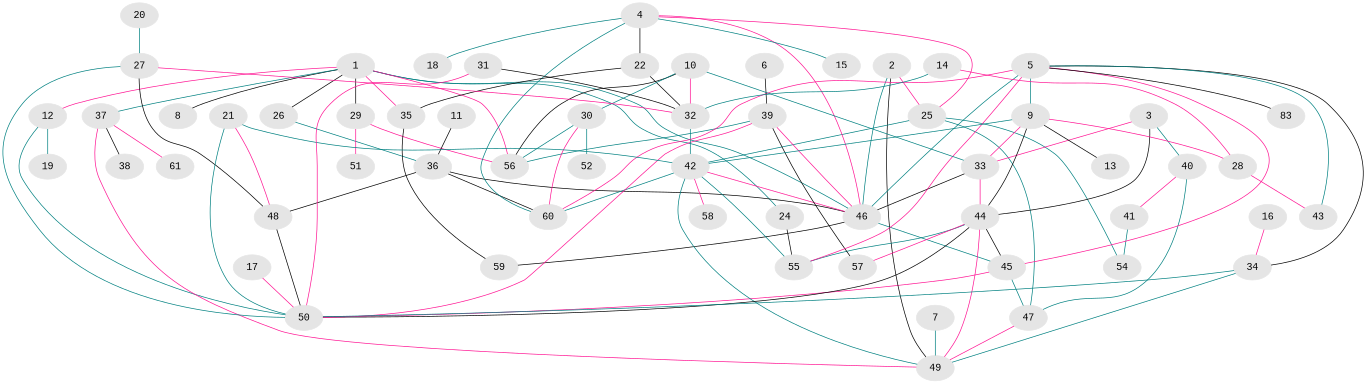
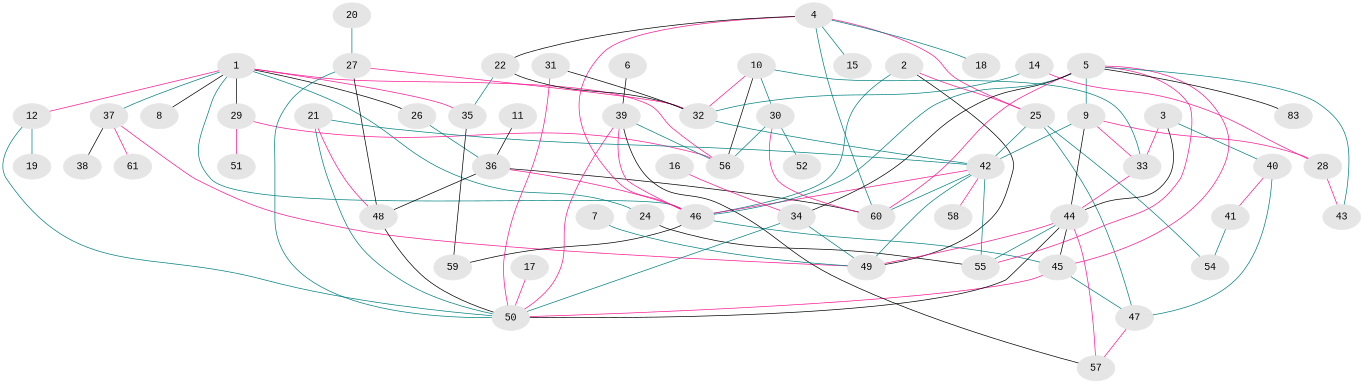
(565, 75) -> (484, 91)
(1110, 167) -> none
(647, 192) -> (596, 185)
(919, 193) -> none
(982, 343) -> (1115, 343)
